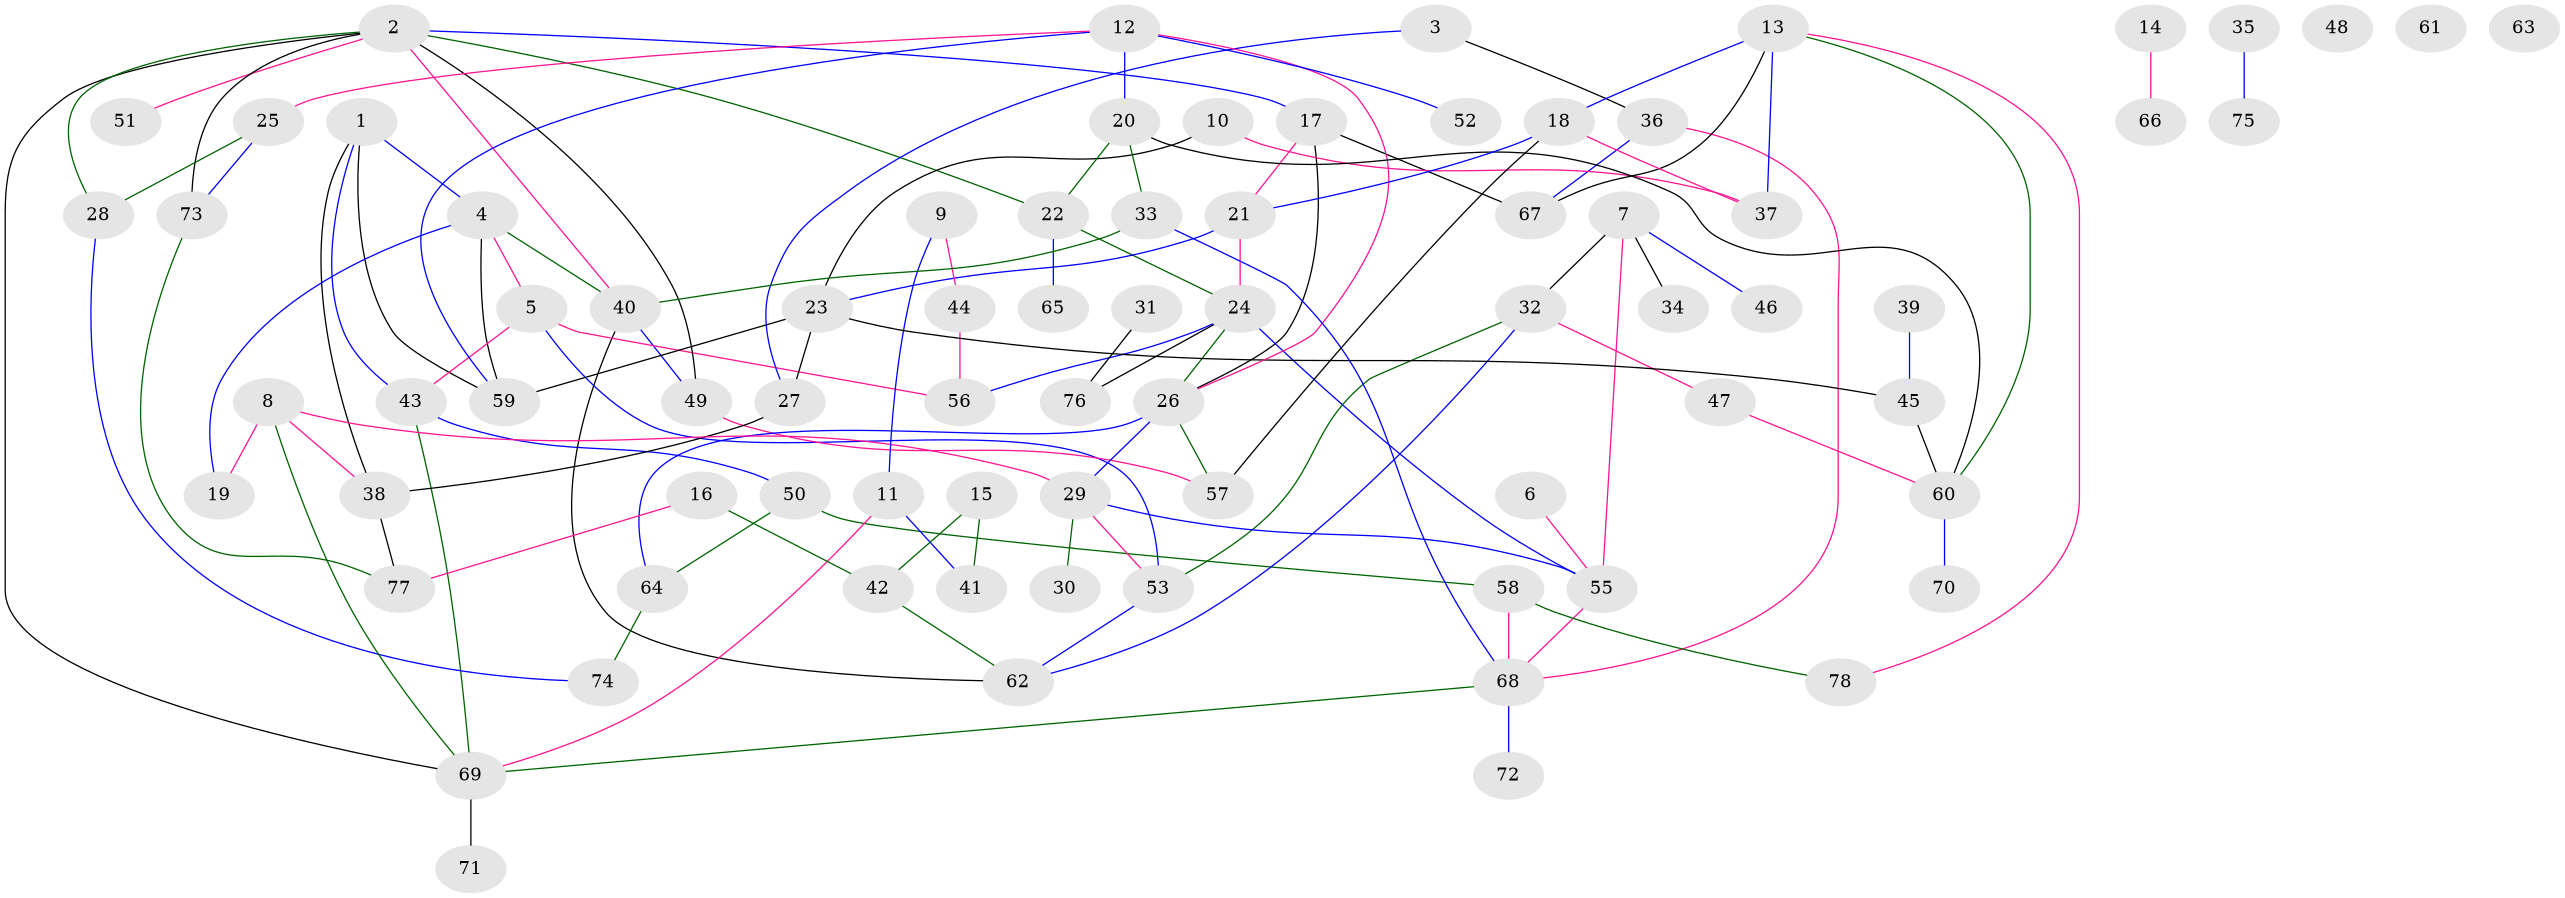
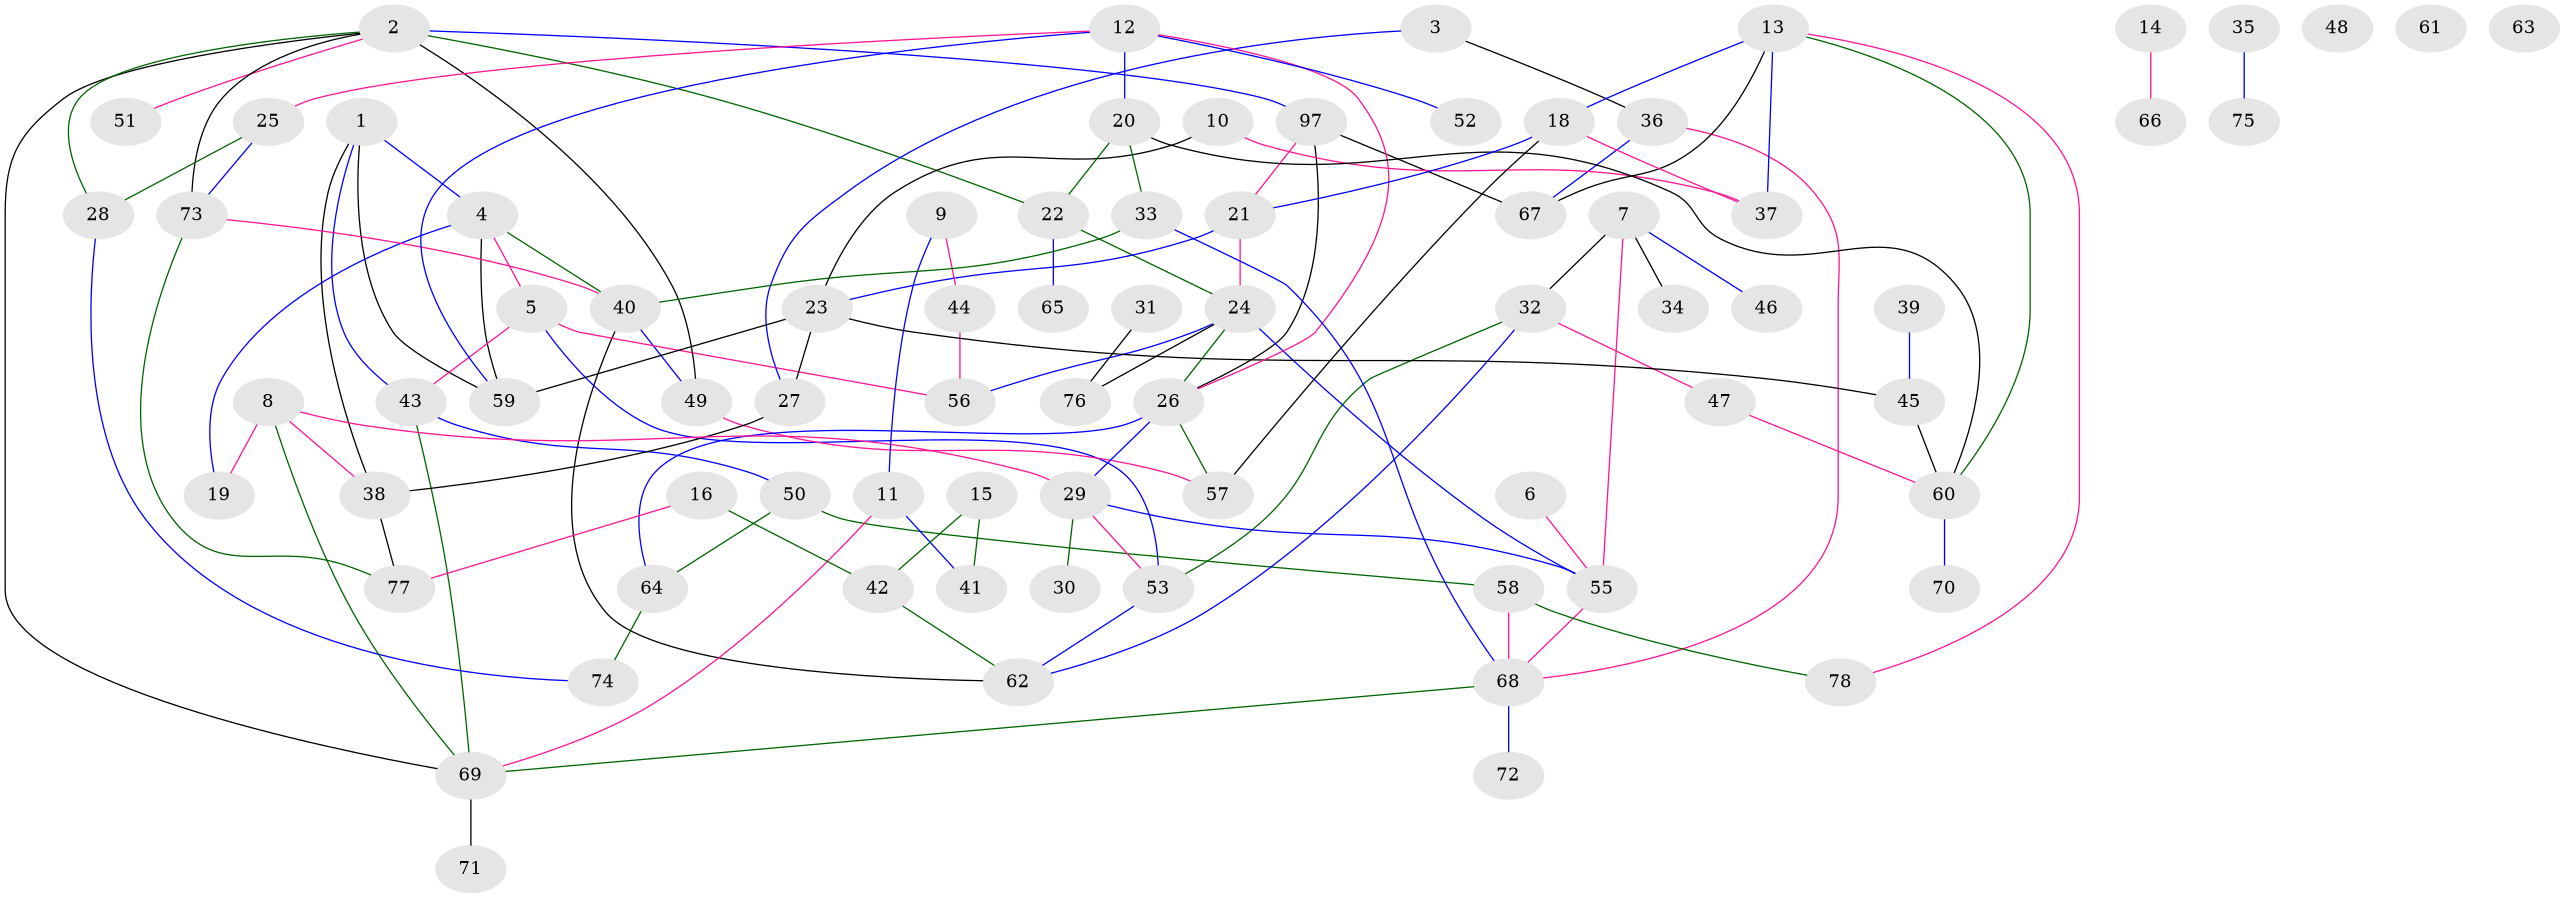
(1311, 122) -> (1311, 122)
(510, 169) -> (434, 249)
